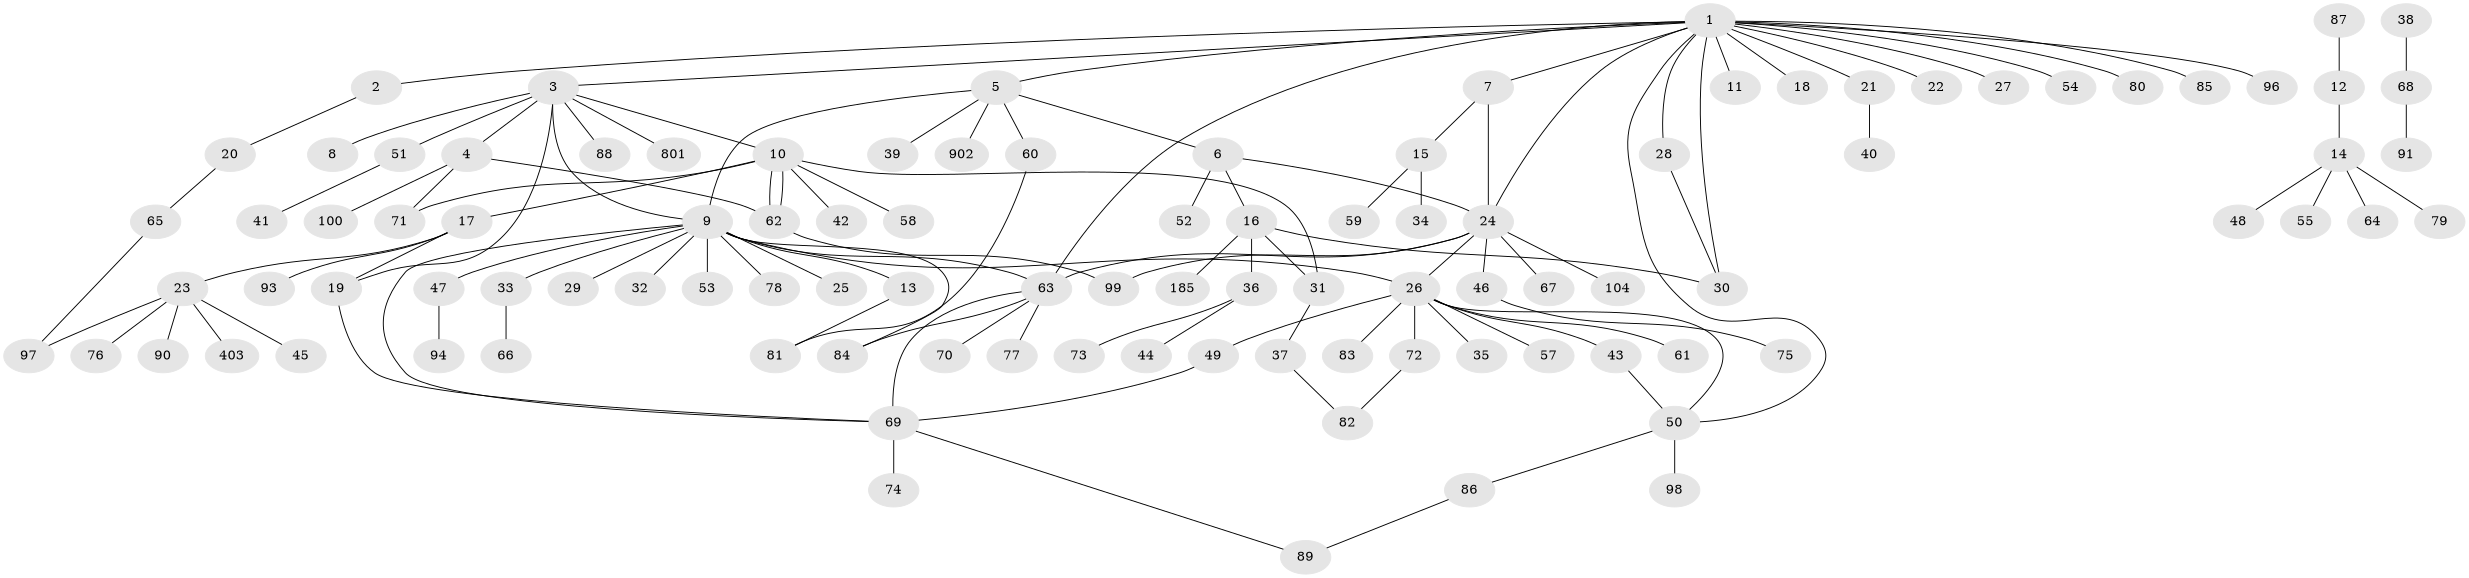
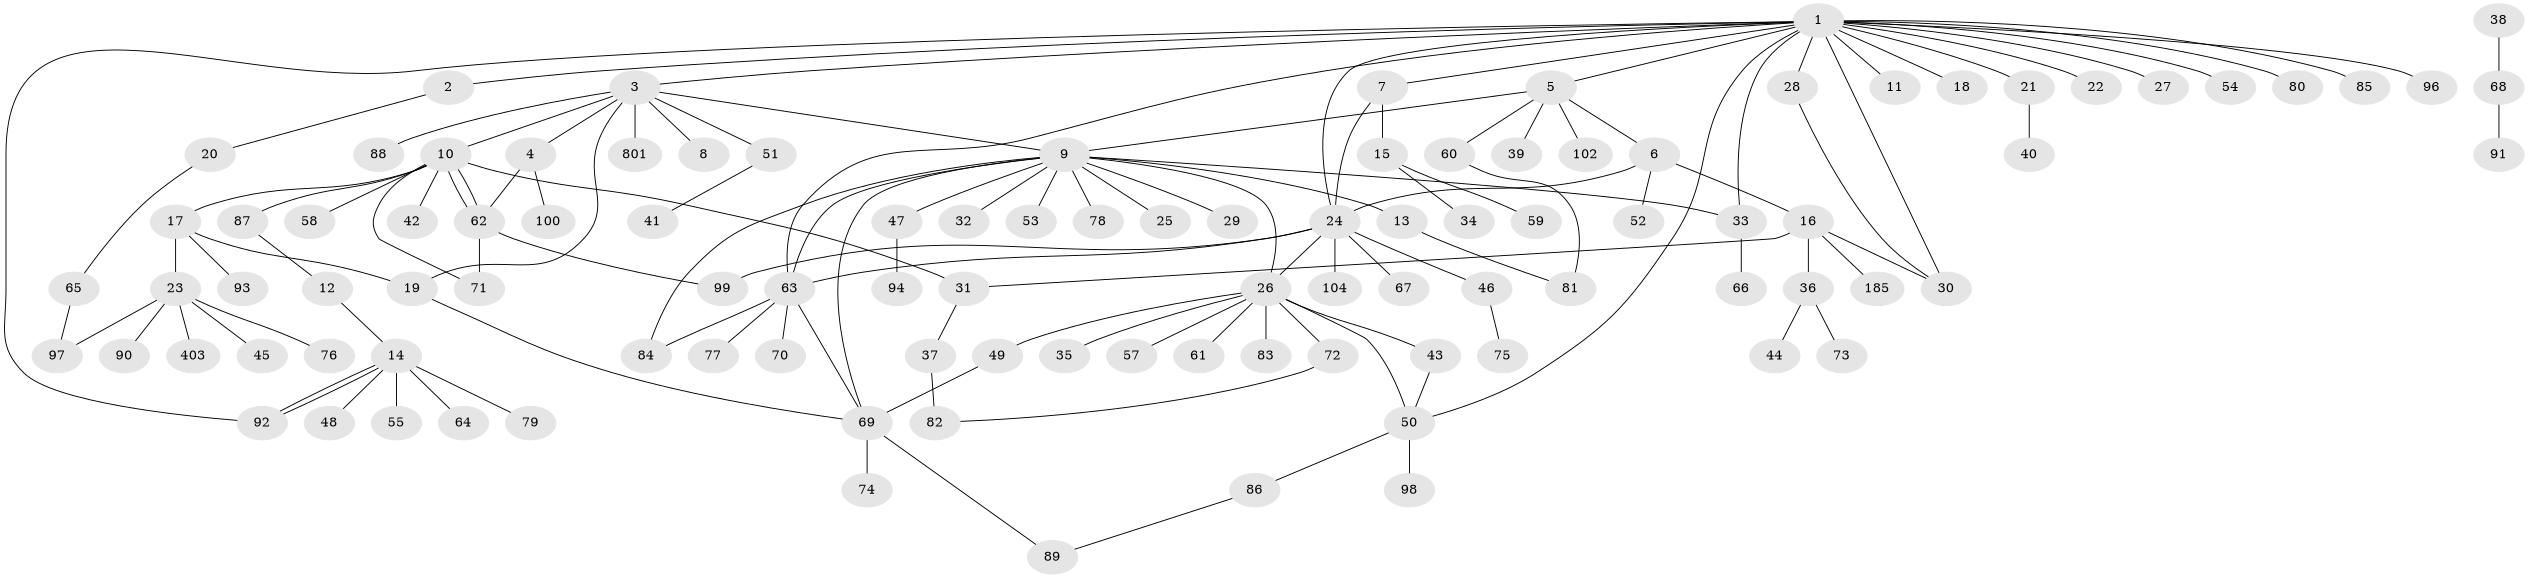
none -> (1745, 108)
(962, 155) -> (1586, 155)
(433, 188) -> (479, 255)
none -> (315, 194)
none -> (262, 423)
